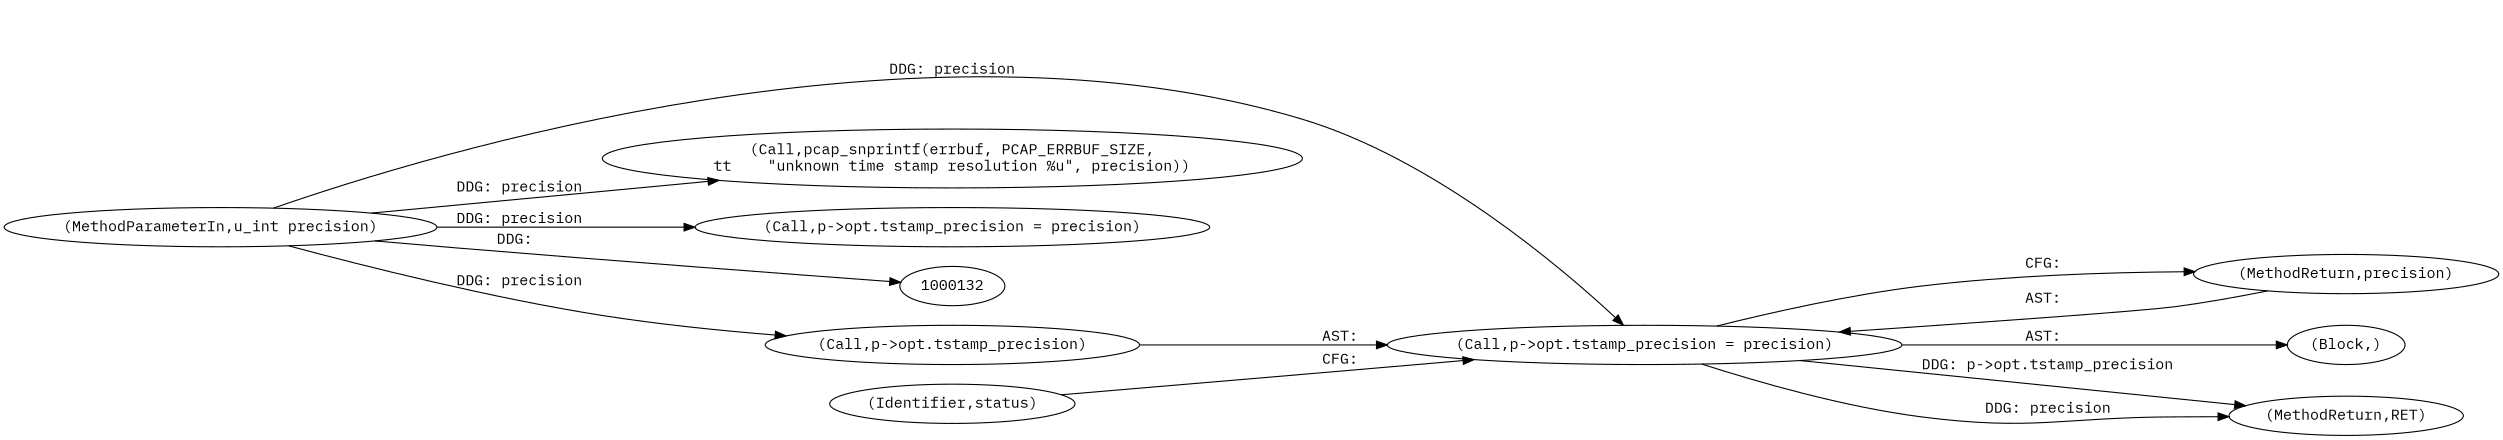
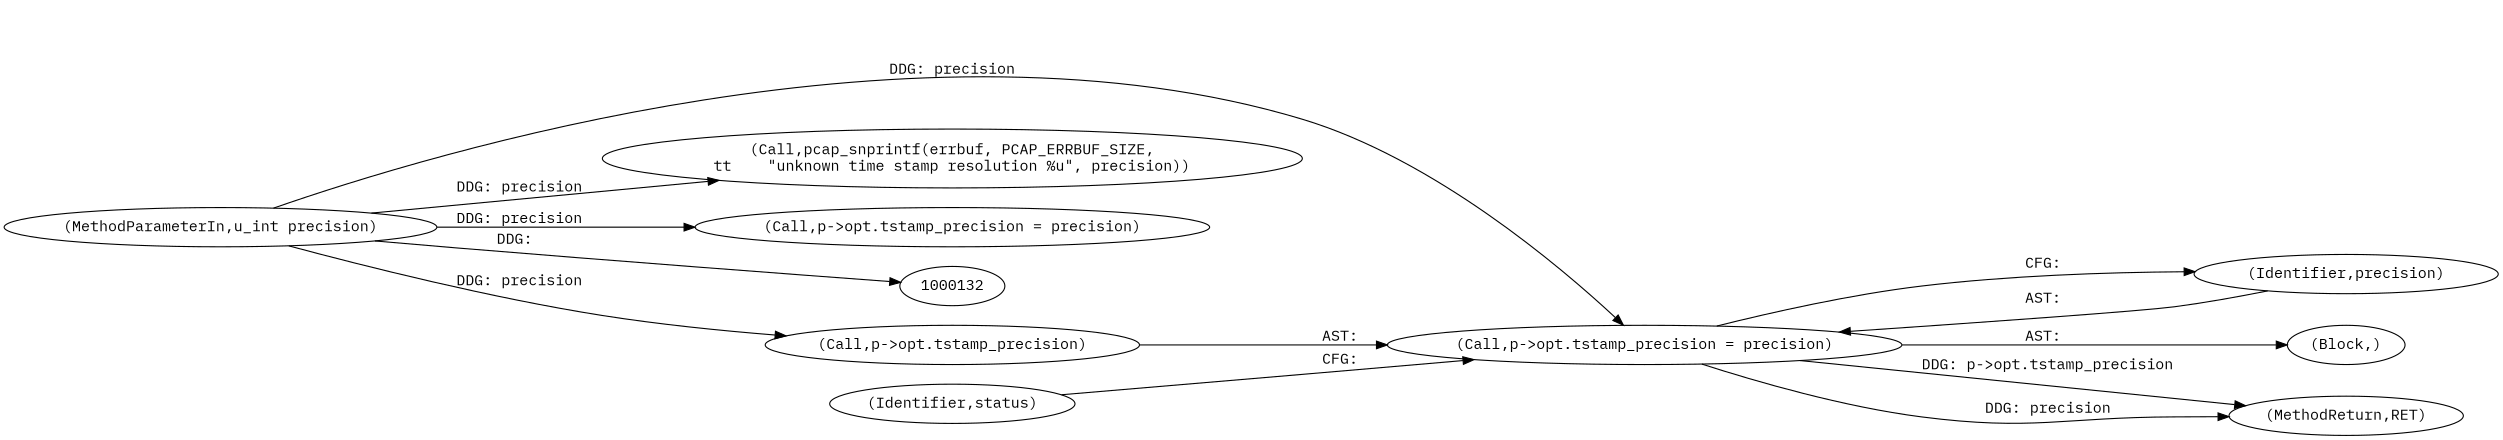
(2346, 274) -> (2346, 274)
